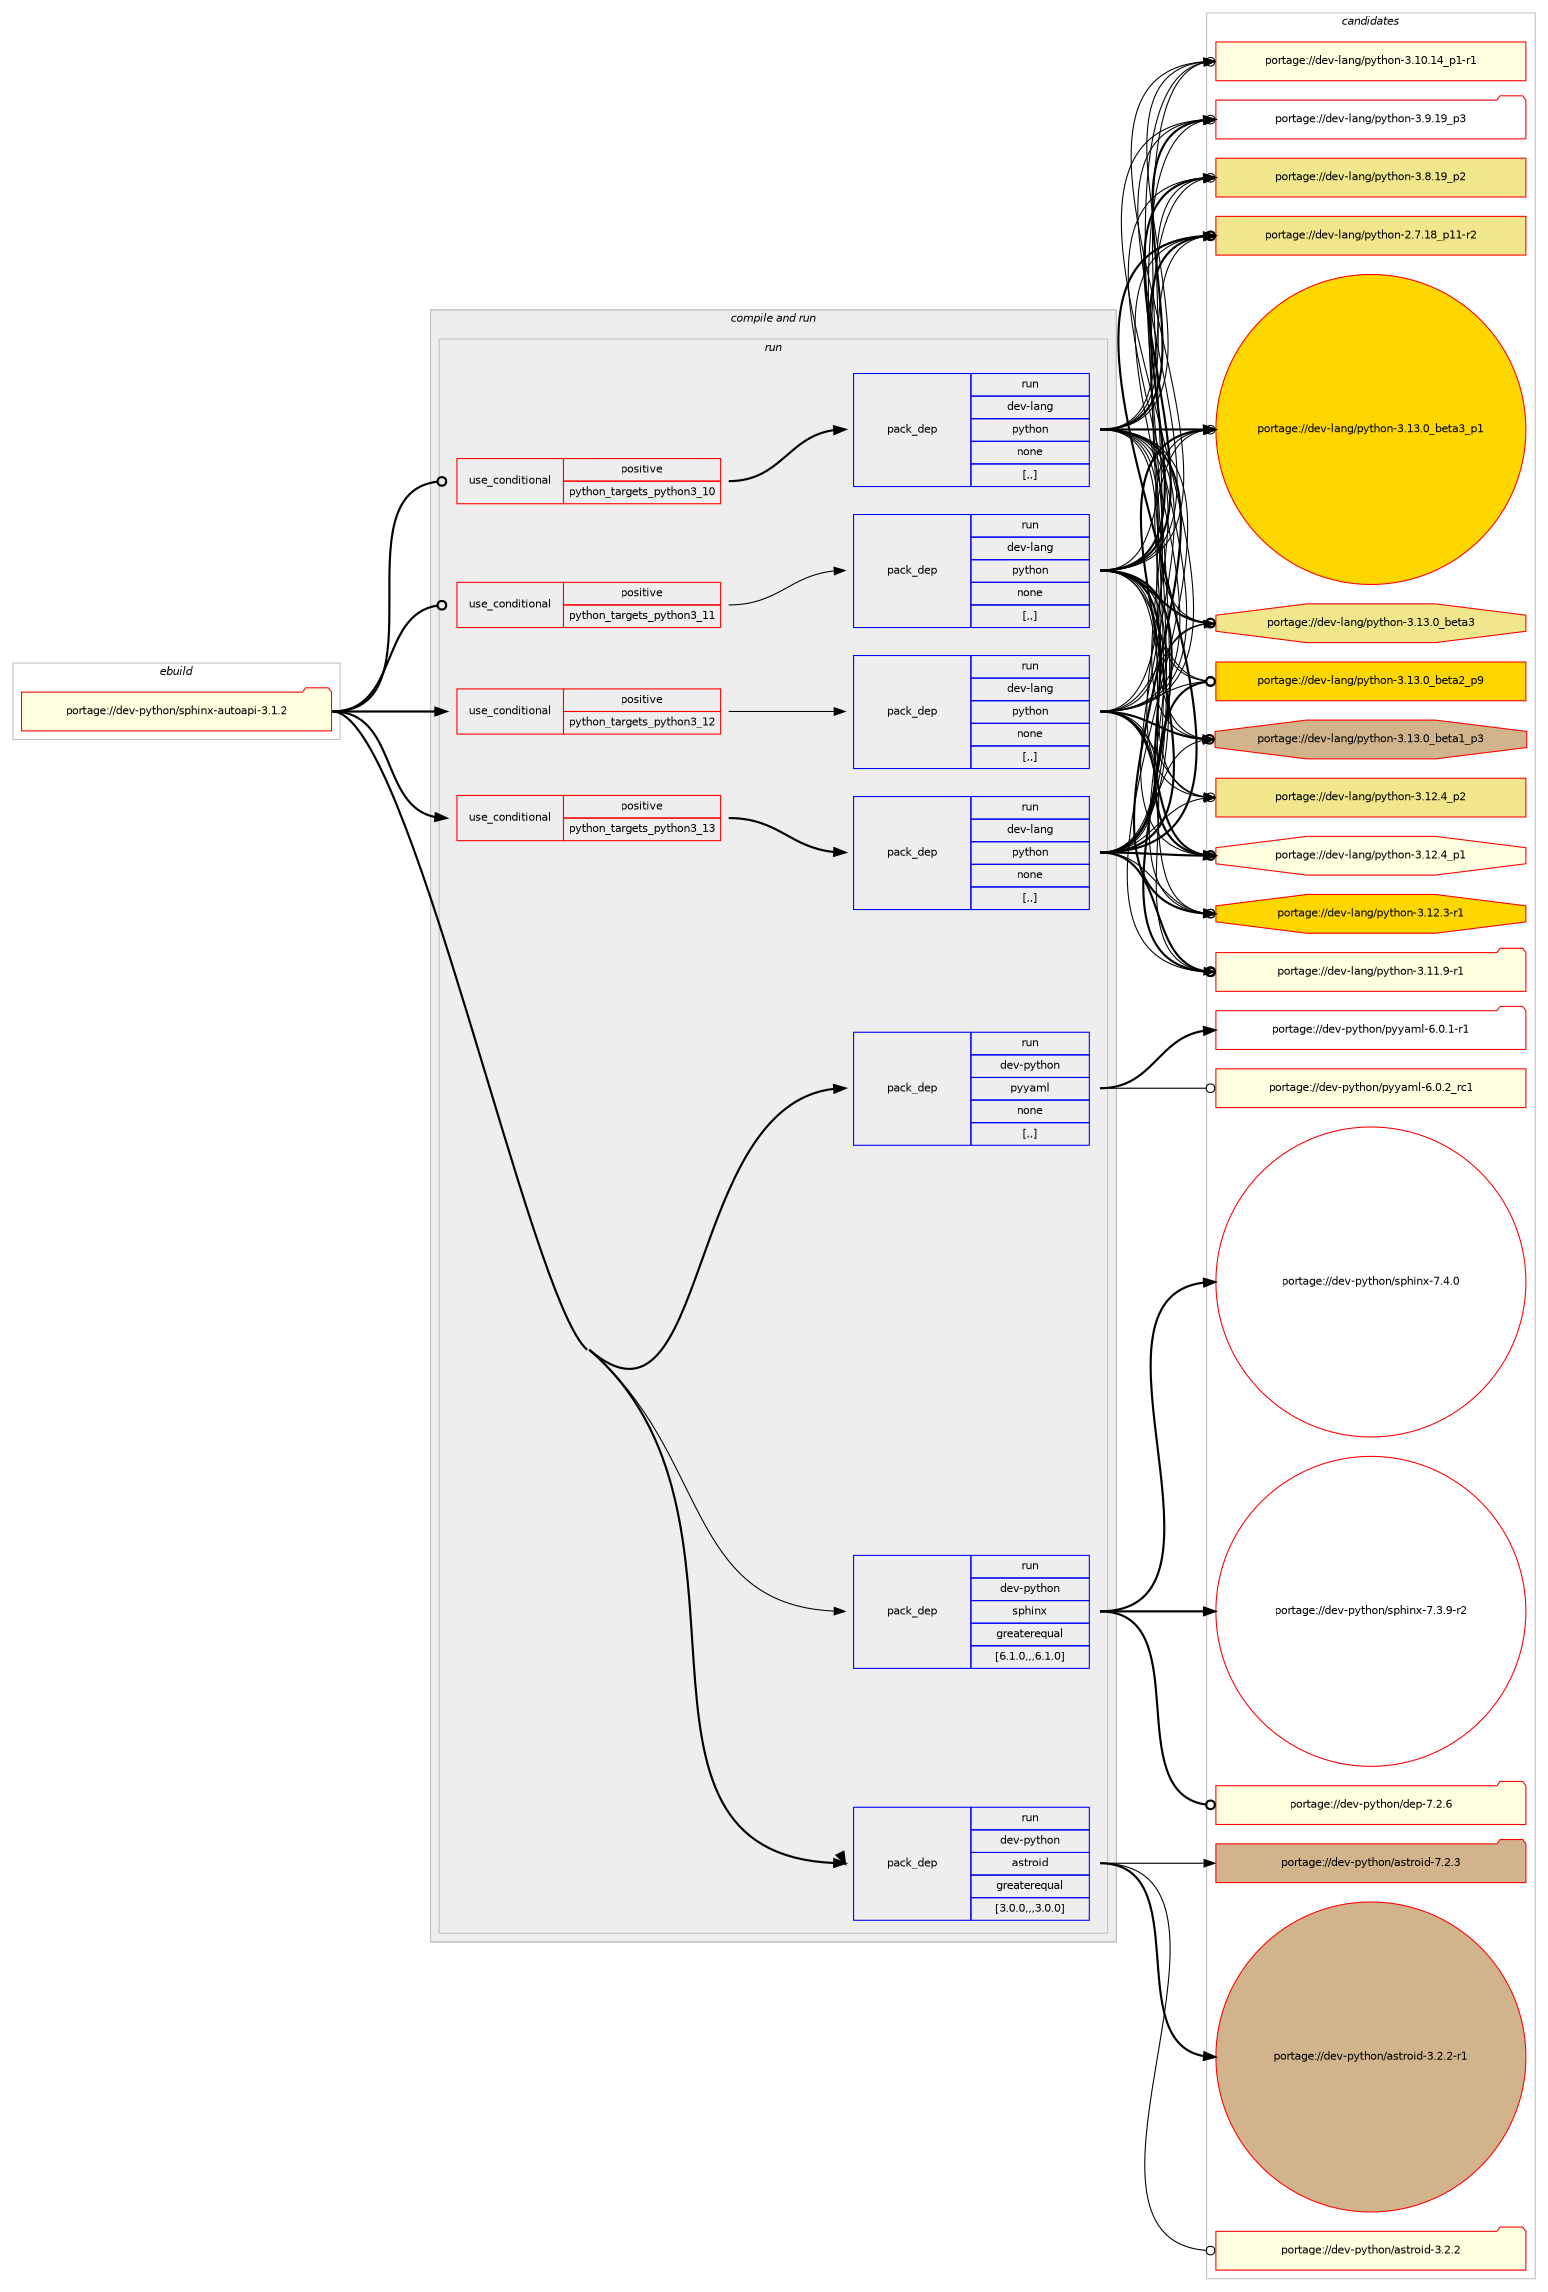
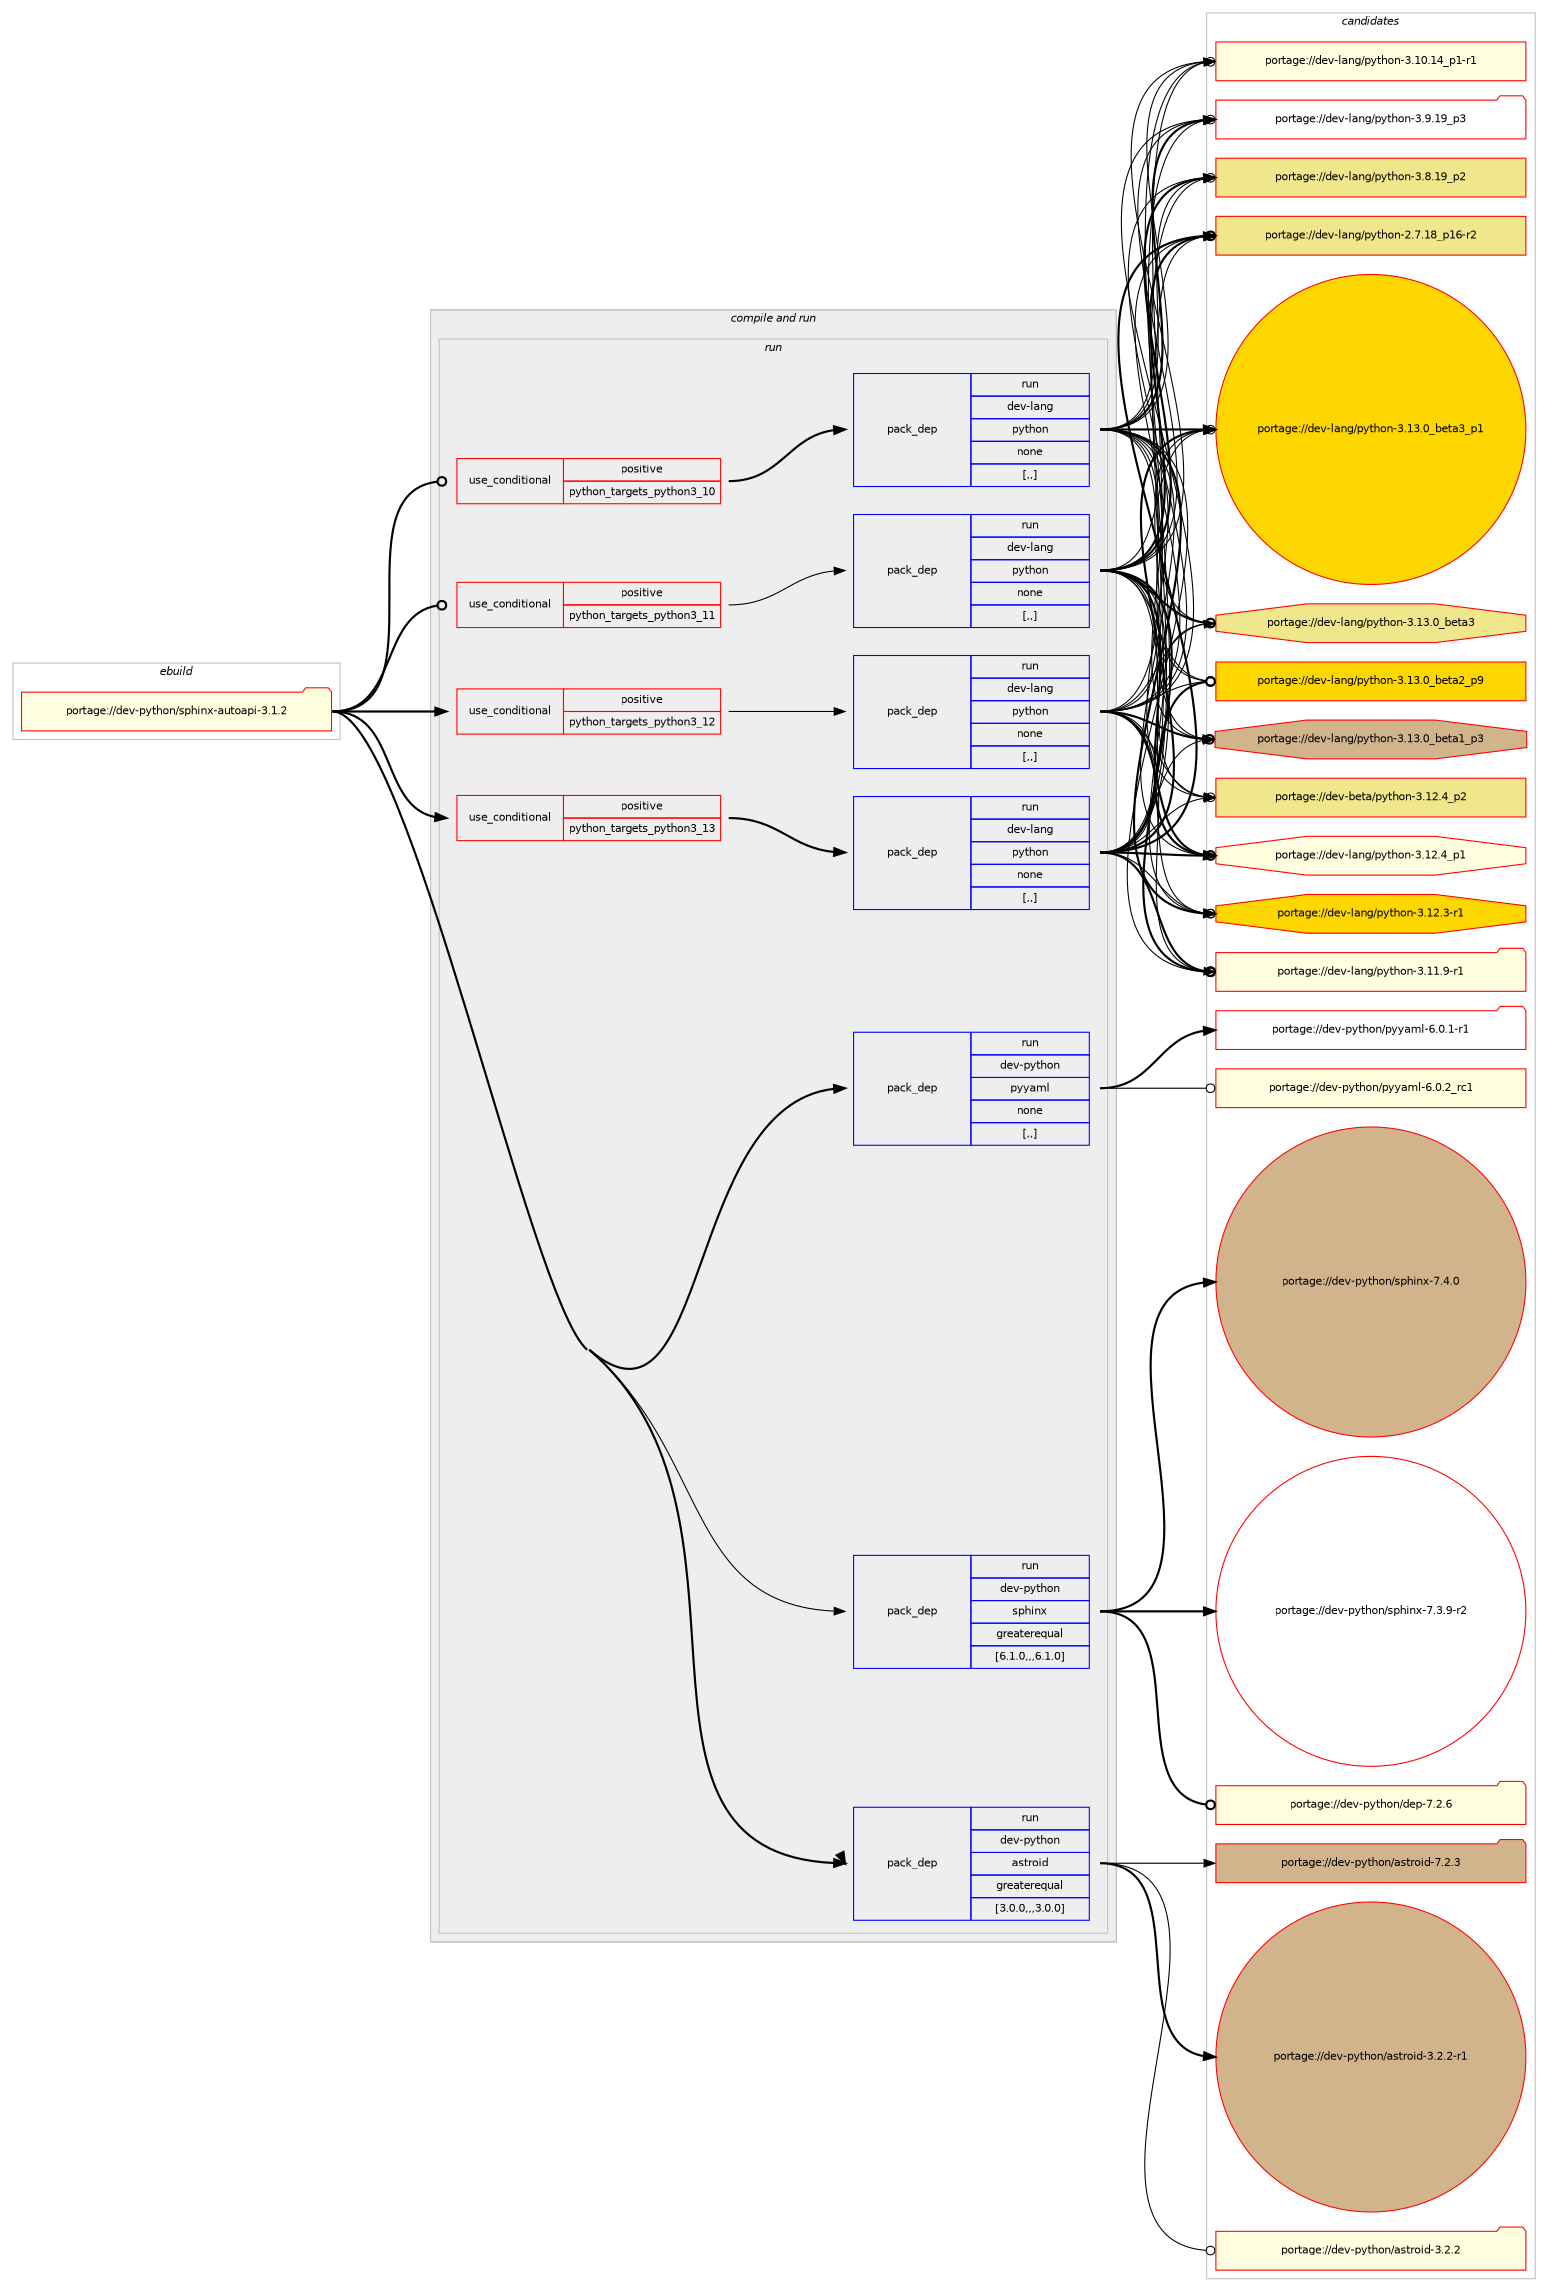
(1371, 236) -> (1371, 236)
(1371, 798) -> (1371, 798)
(1371, 1282) -> (1371, 1282)
